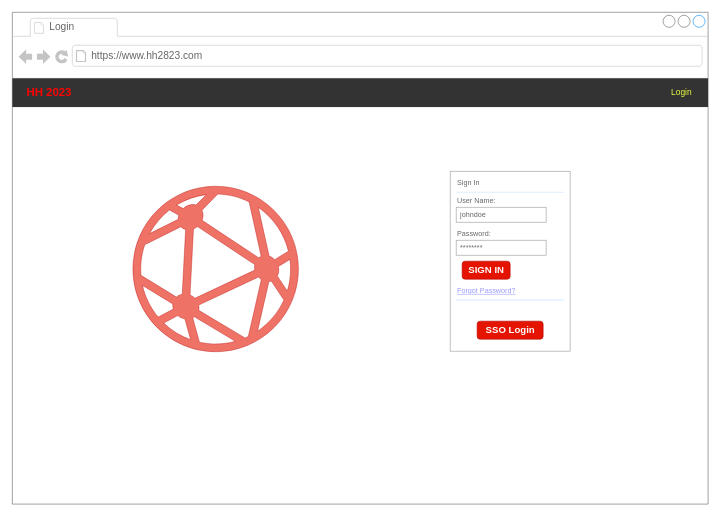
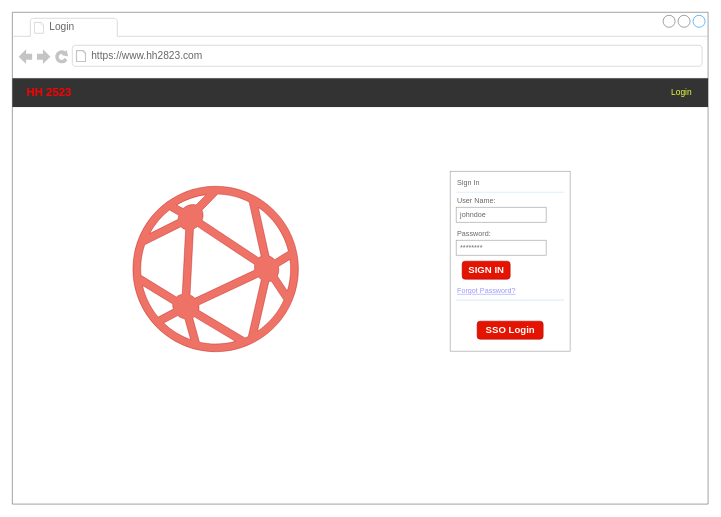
(41, 93) -> (41, 93)
